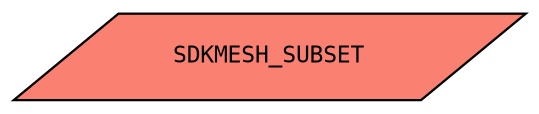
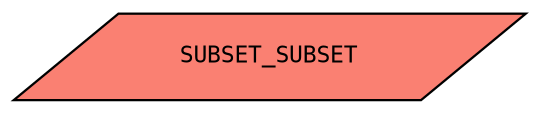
(270, 57) -> (270, 57)
